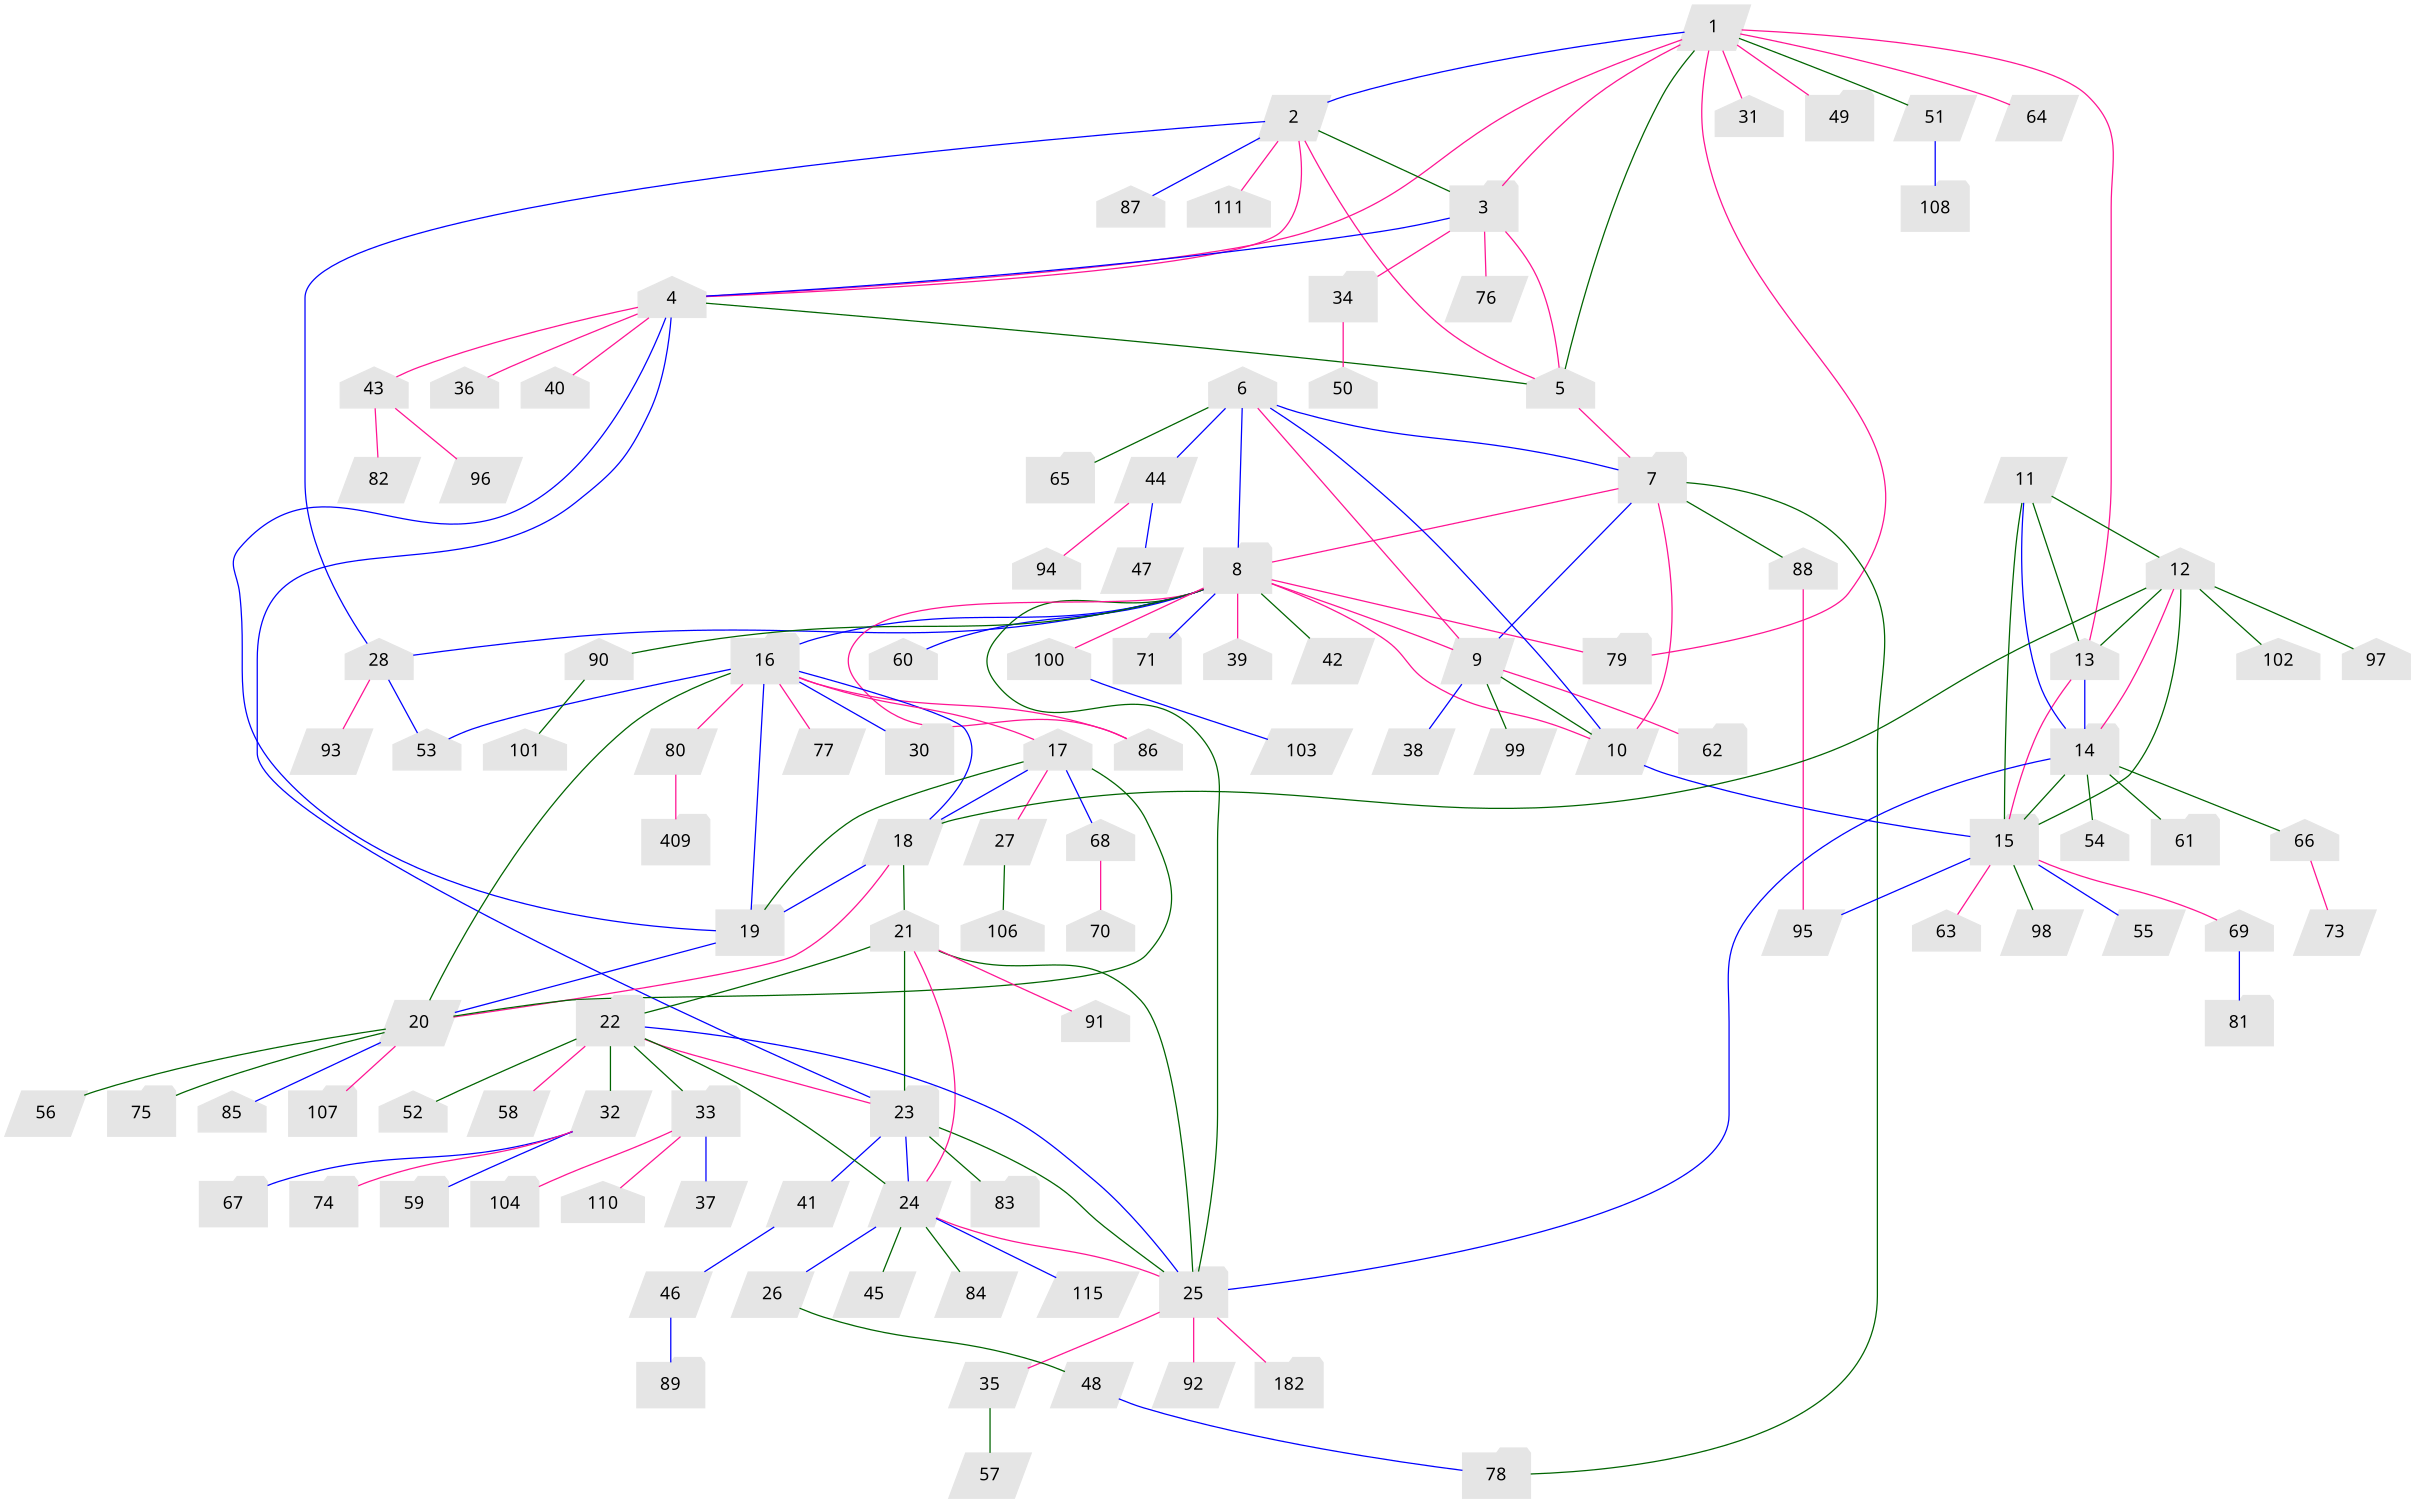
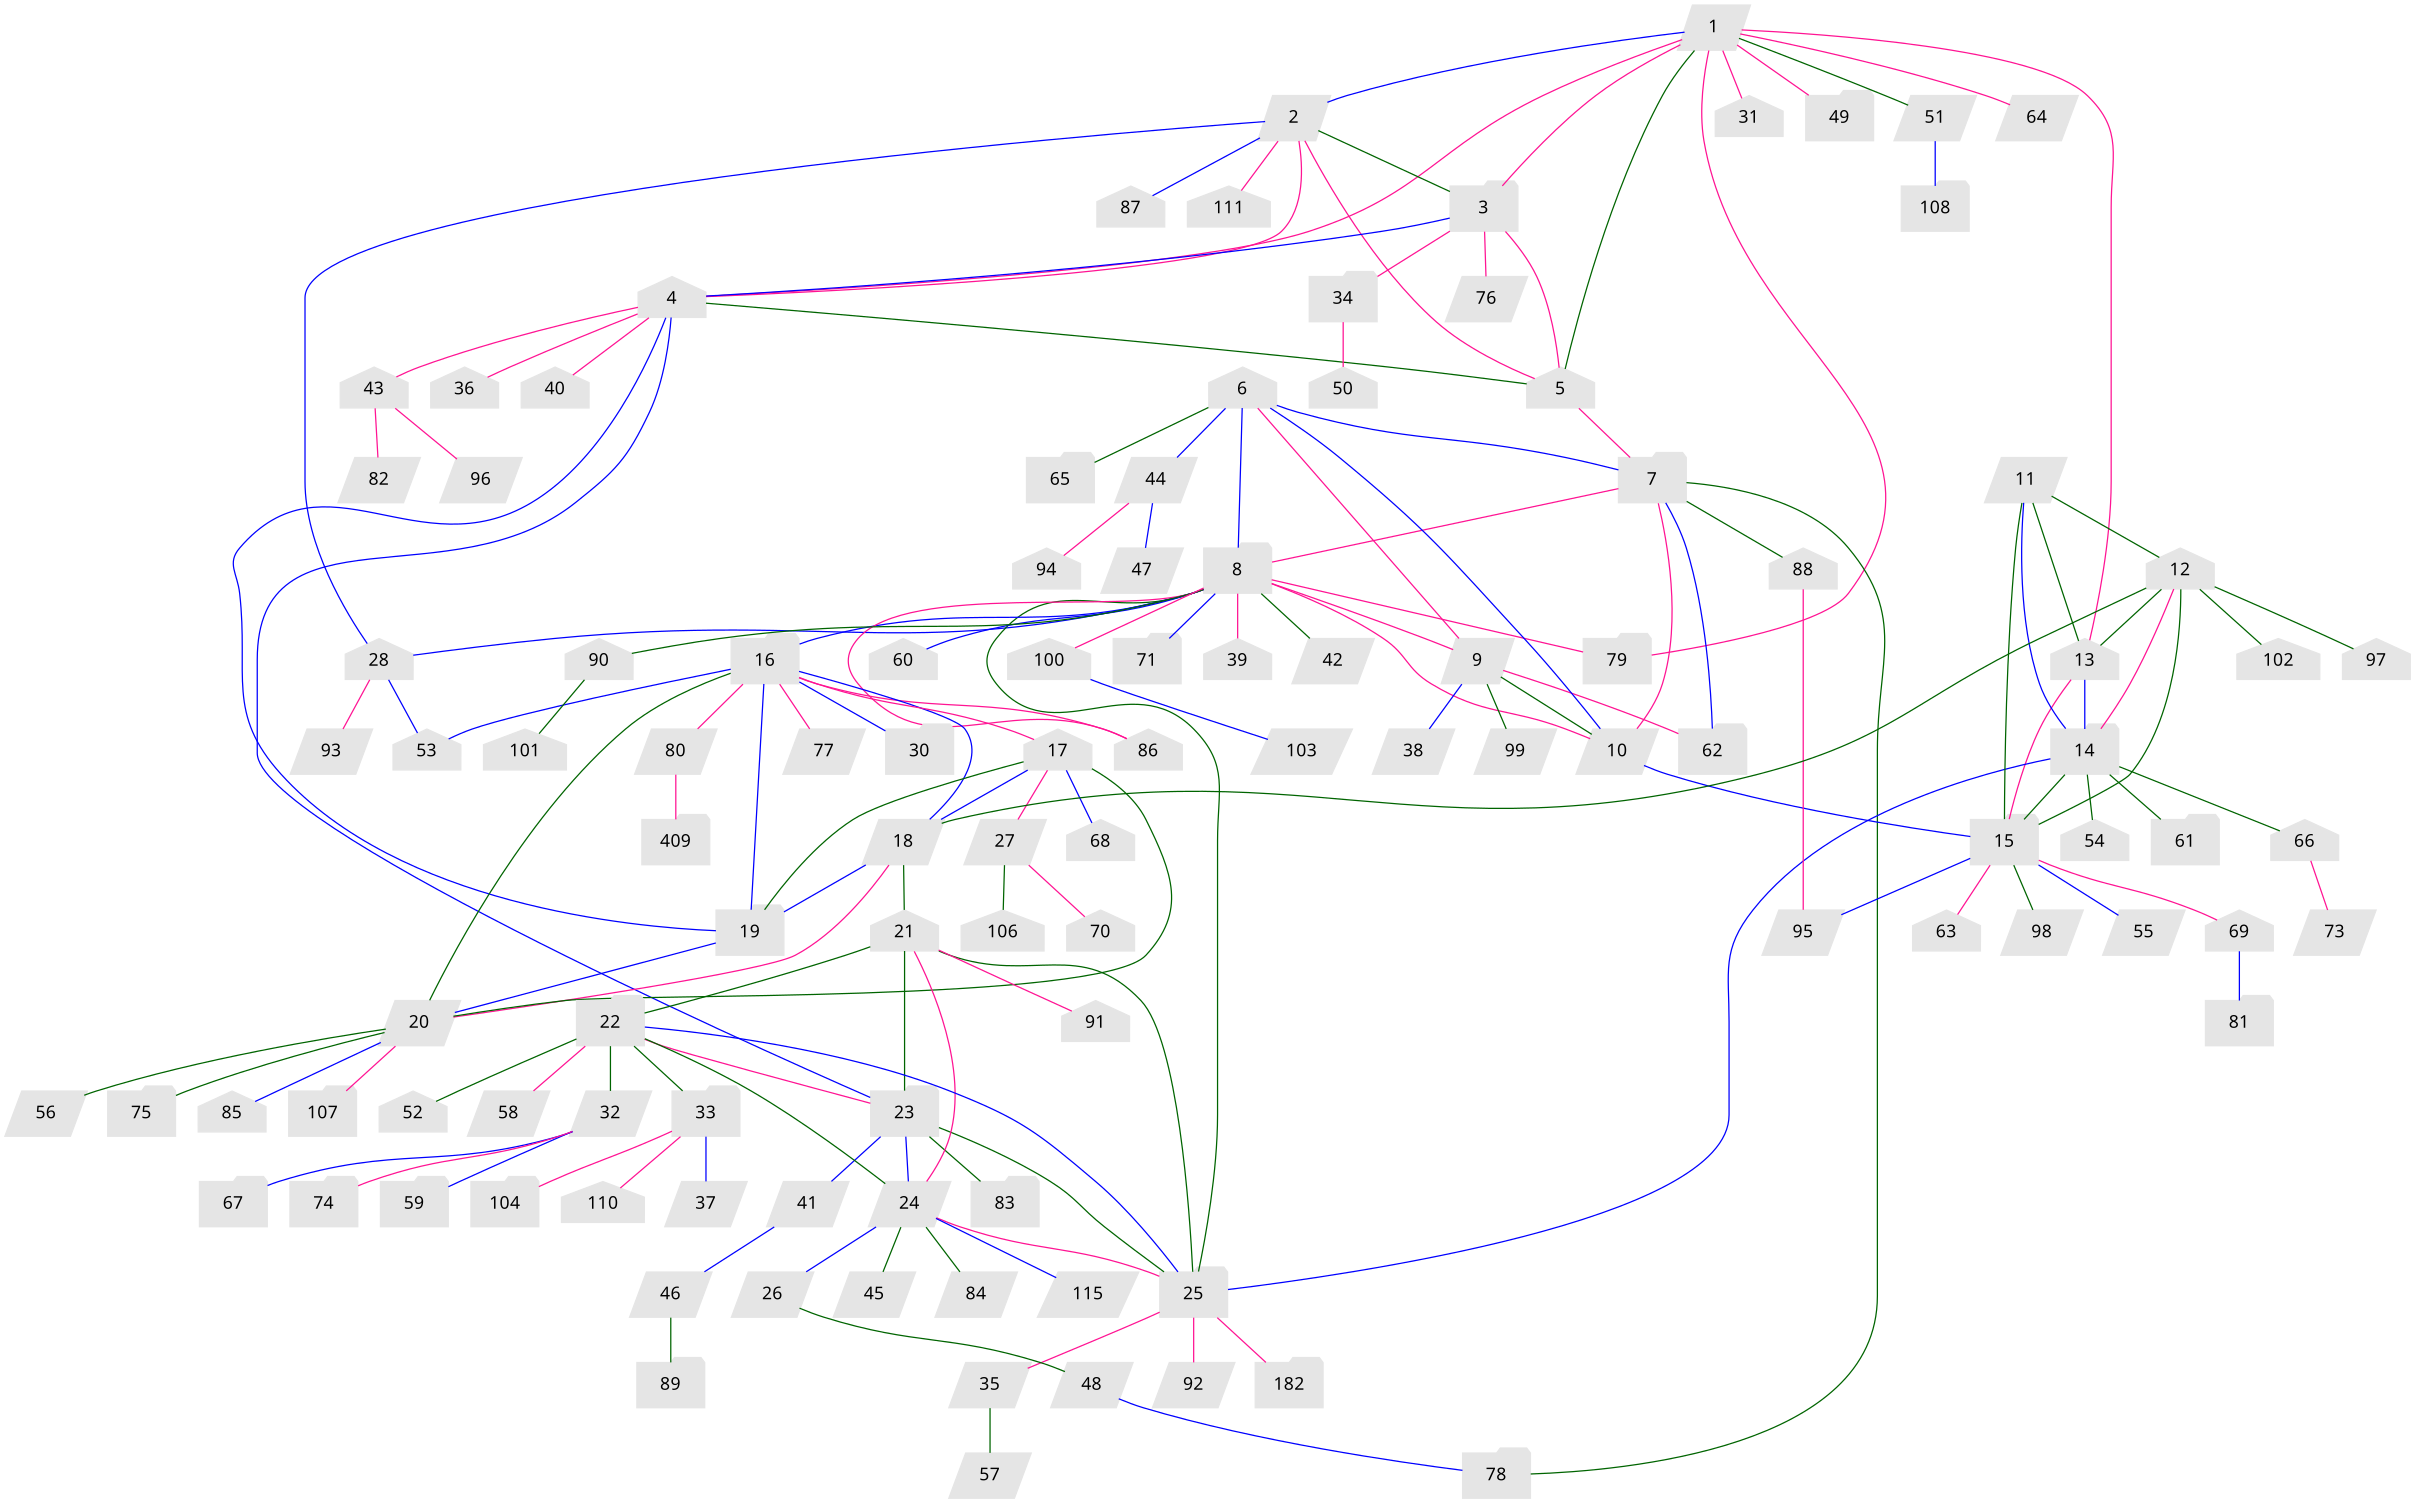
(1565, 571) -> (1701, 613)
(1101, 885) -> (1057, 891)
(671, 1340) -> (671, 1340)
